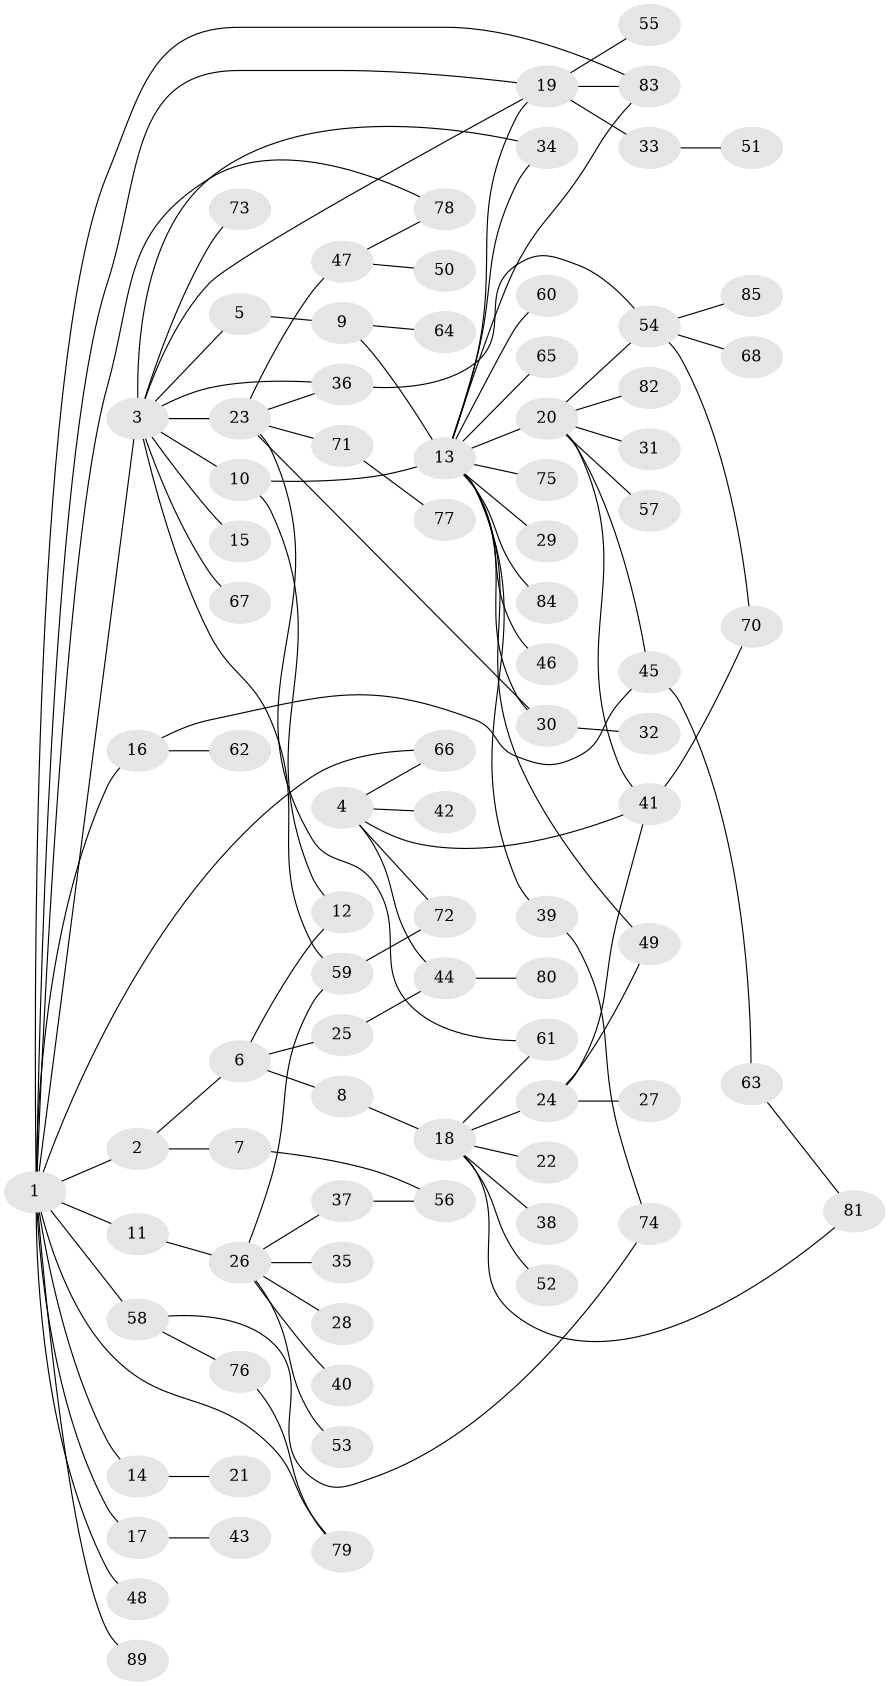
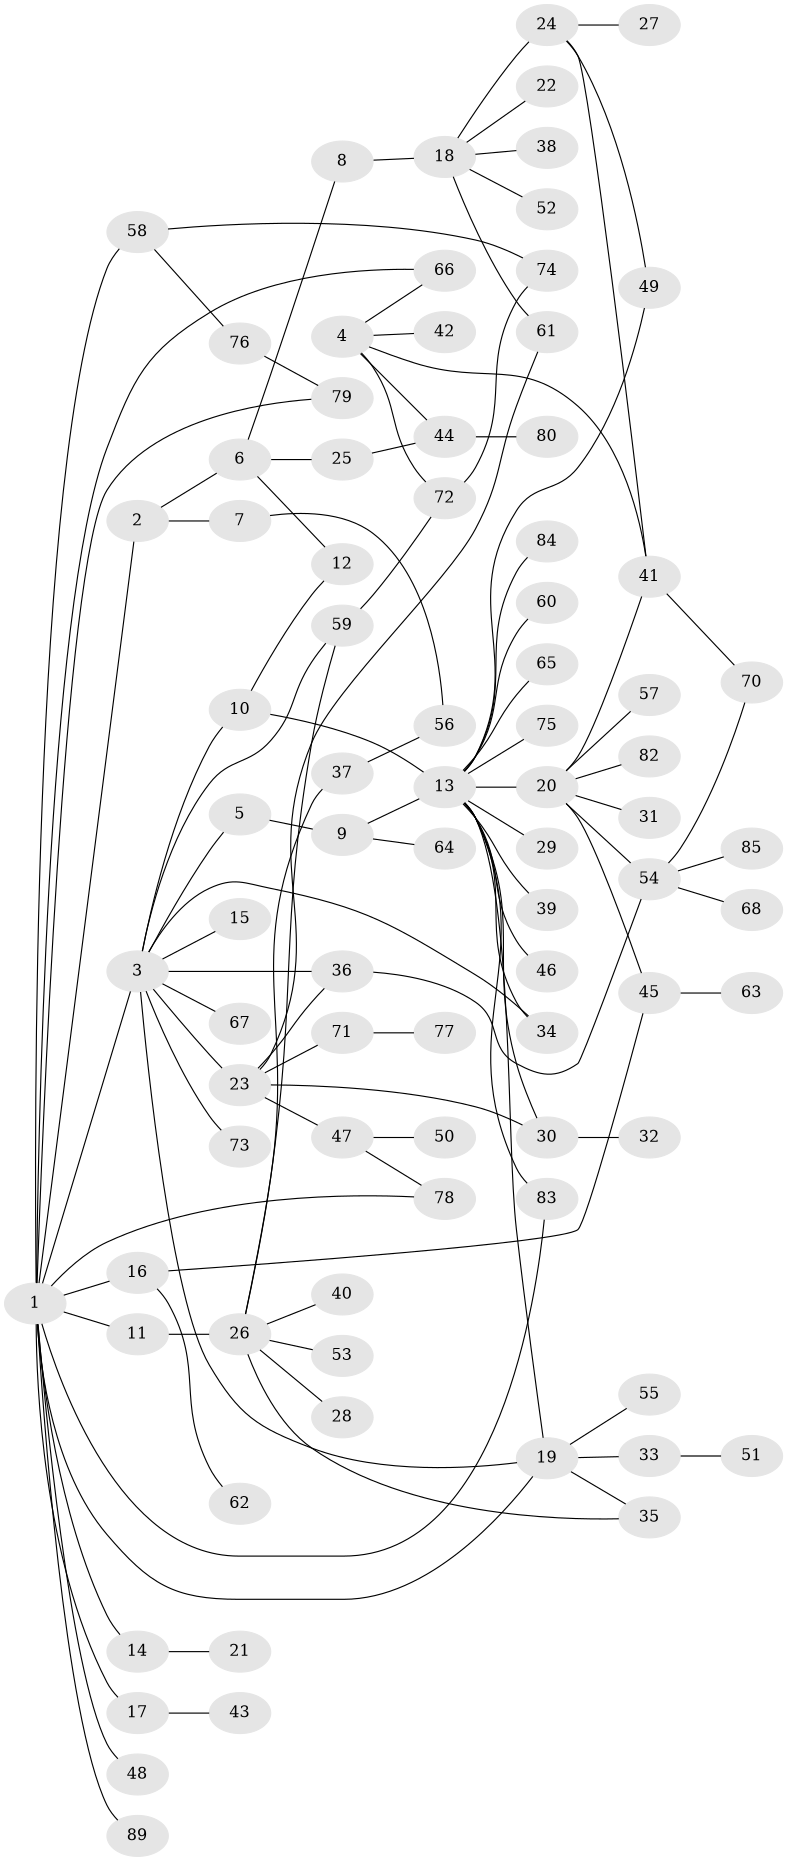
(599, 86) -> (598, 1488)
(608, 1066) -> (496, 384)
(854, 1211) -> none
